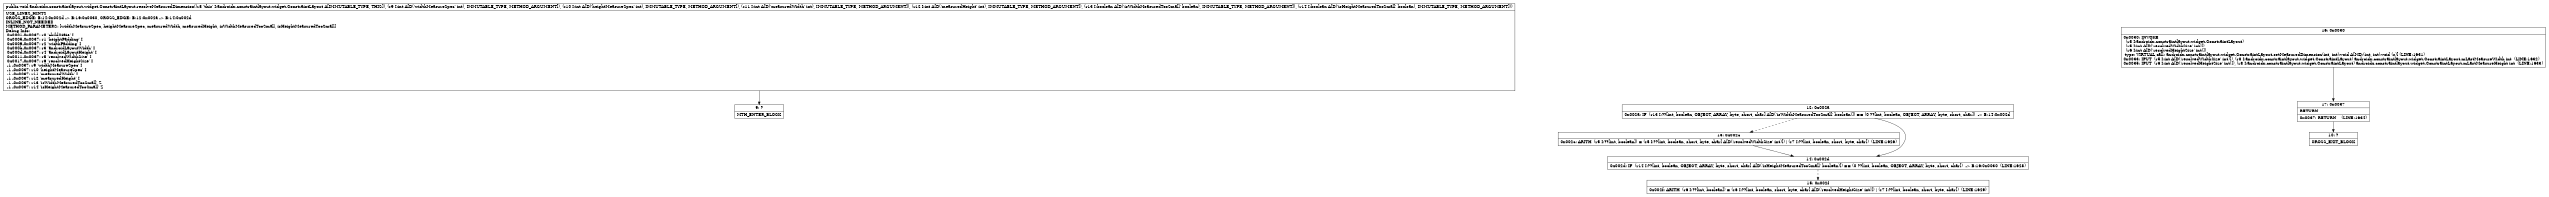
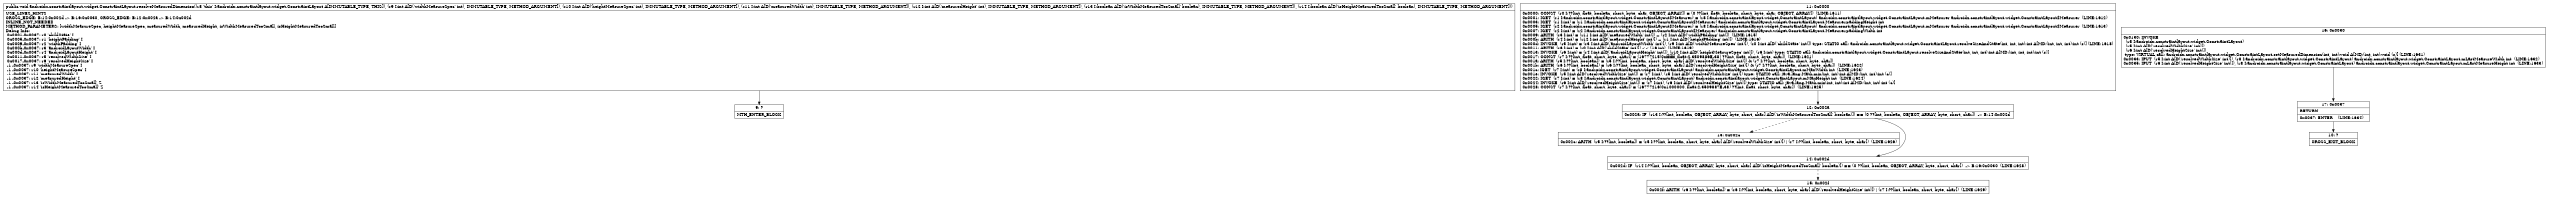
(2142, 38) -> (2142, 38)
none -> (1818, 47)
(2333, 118) -> (2332, 118)
(1772, 151) -> none
